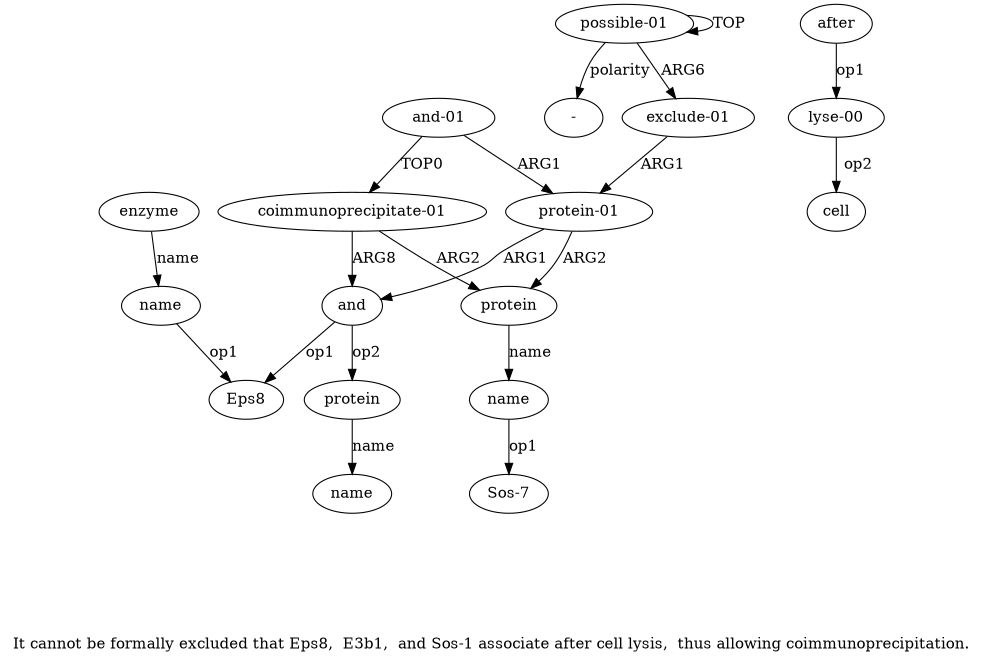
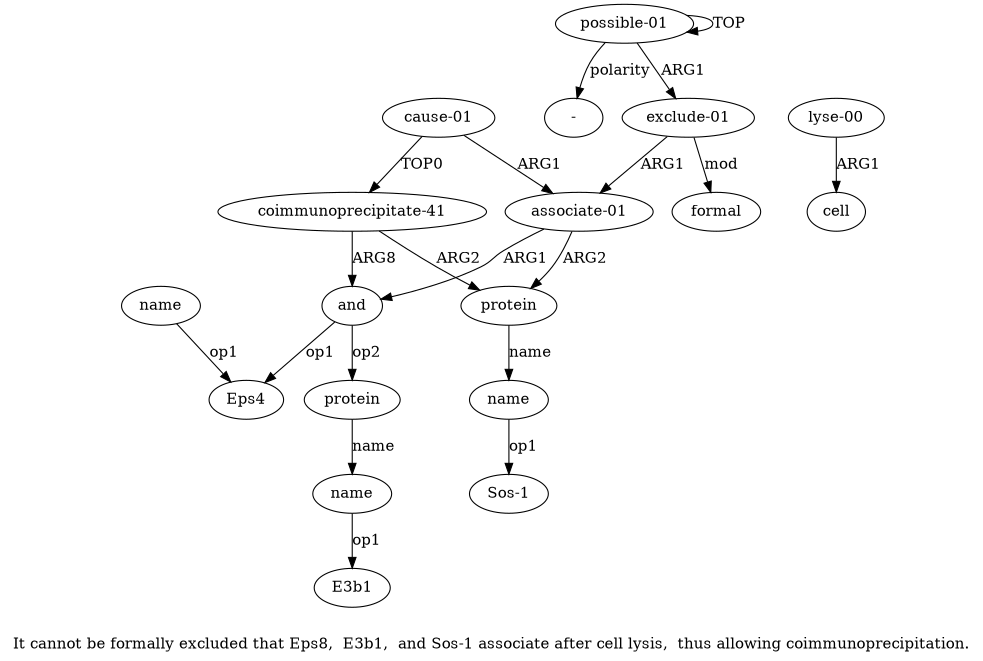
(836, 24) -> none
(683, 71) -> (683, 71)
(439, 118) -> (439, 118)
(858, 165) -> (858, 165)
(149, 212) -> none
(352, 212) -> (352, 212)
(579, 212) -> (579, 212)
none -> (716, 212)
(246, 400) -> (246, 400)
(509, 494) -> (509, 494)
none -> (352, 588)
